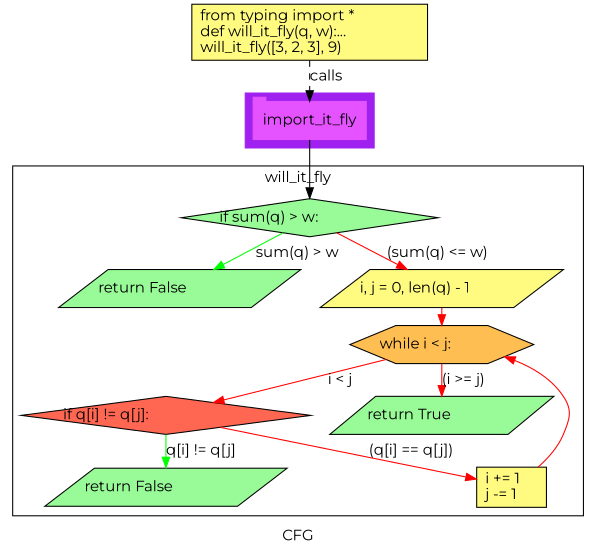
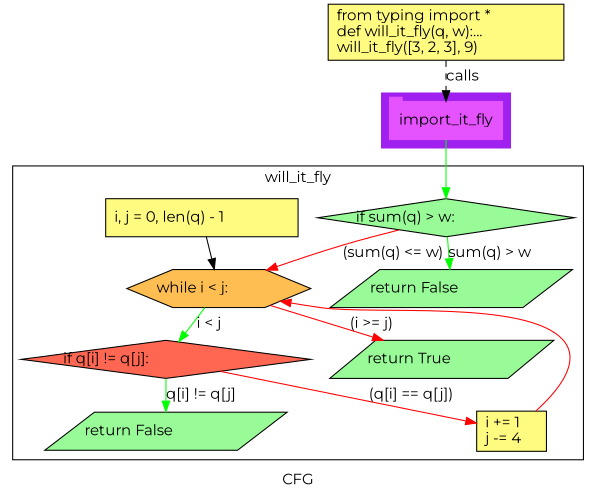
(310, 159) -> (446, 159)
(367, 249) -> (337, 247)
(442, 289) -> (202, 218)
(442, 311) -> (209, 248)
(305, 380) -> (195, 320)
(512, 487) -> (512, 431)
